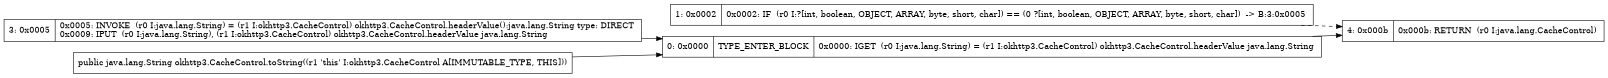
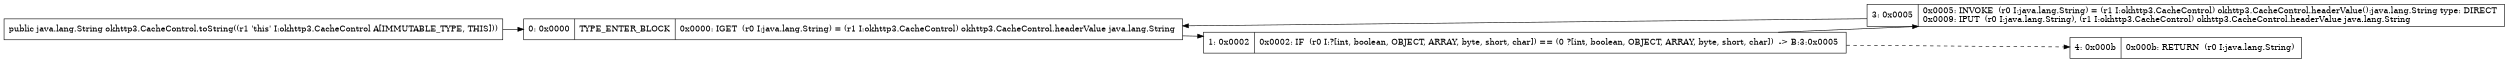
none -> (1845, 29)
(1499, 31) -> (2211, 48)
(1324, 36) -> (1190, 36)
